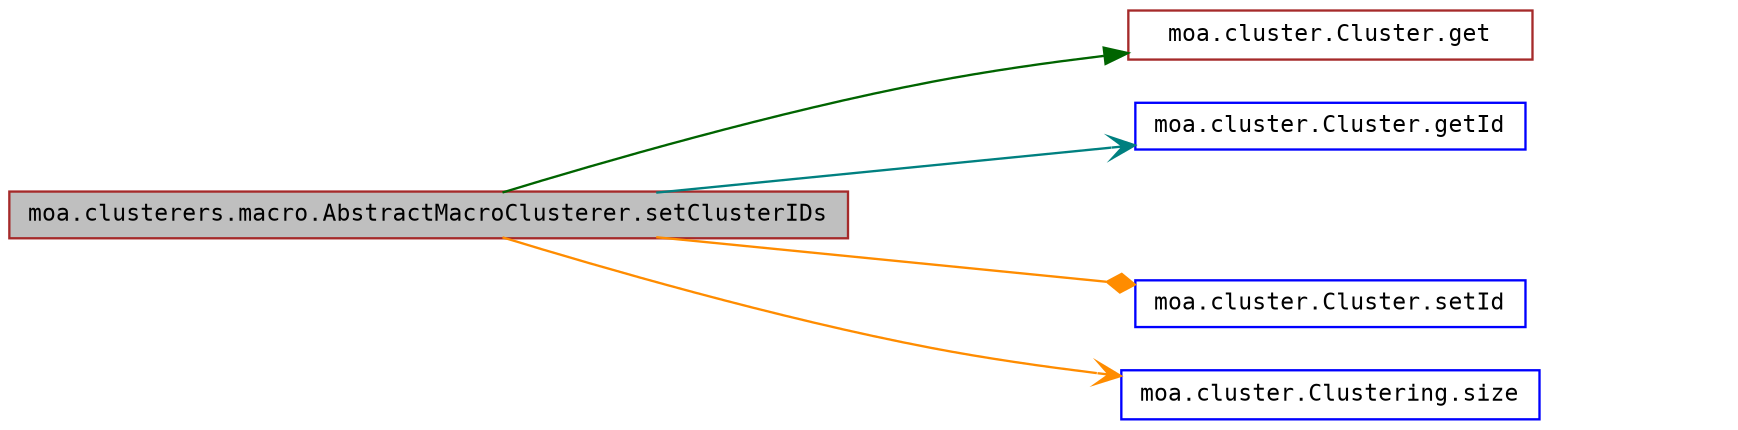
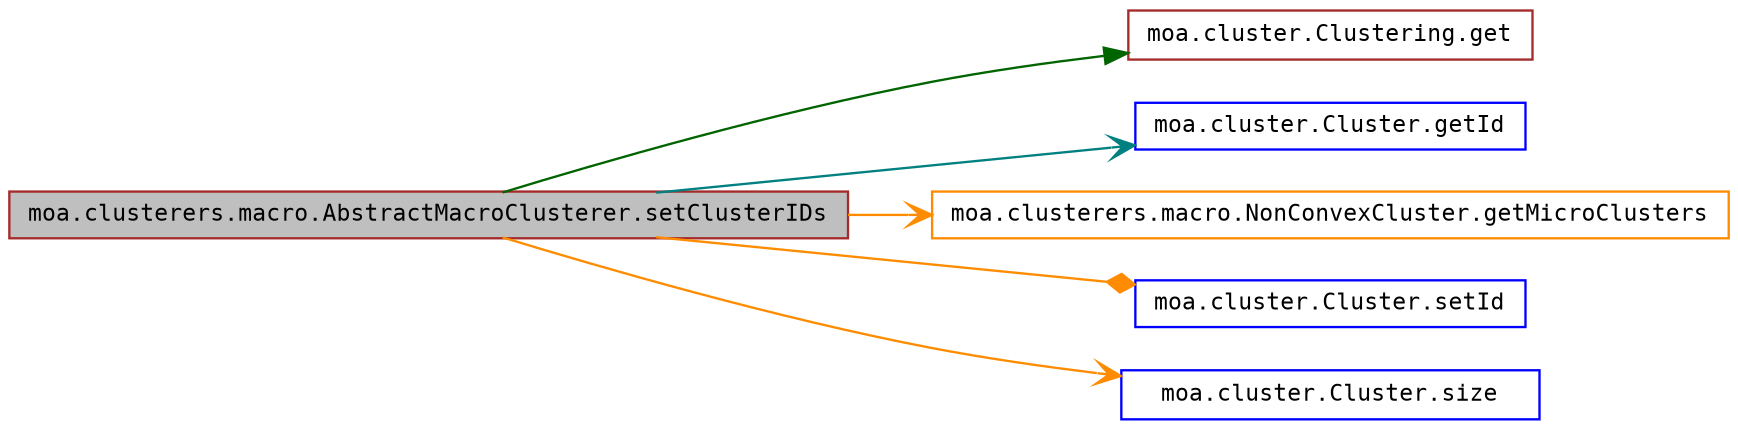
(1330, 35) -> (1330, 35)
none -> (1330, 215)
(1330, 395) -> (1330, 395)
